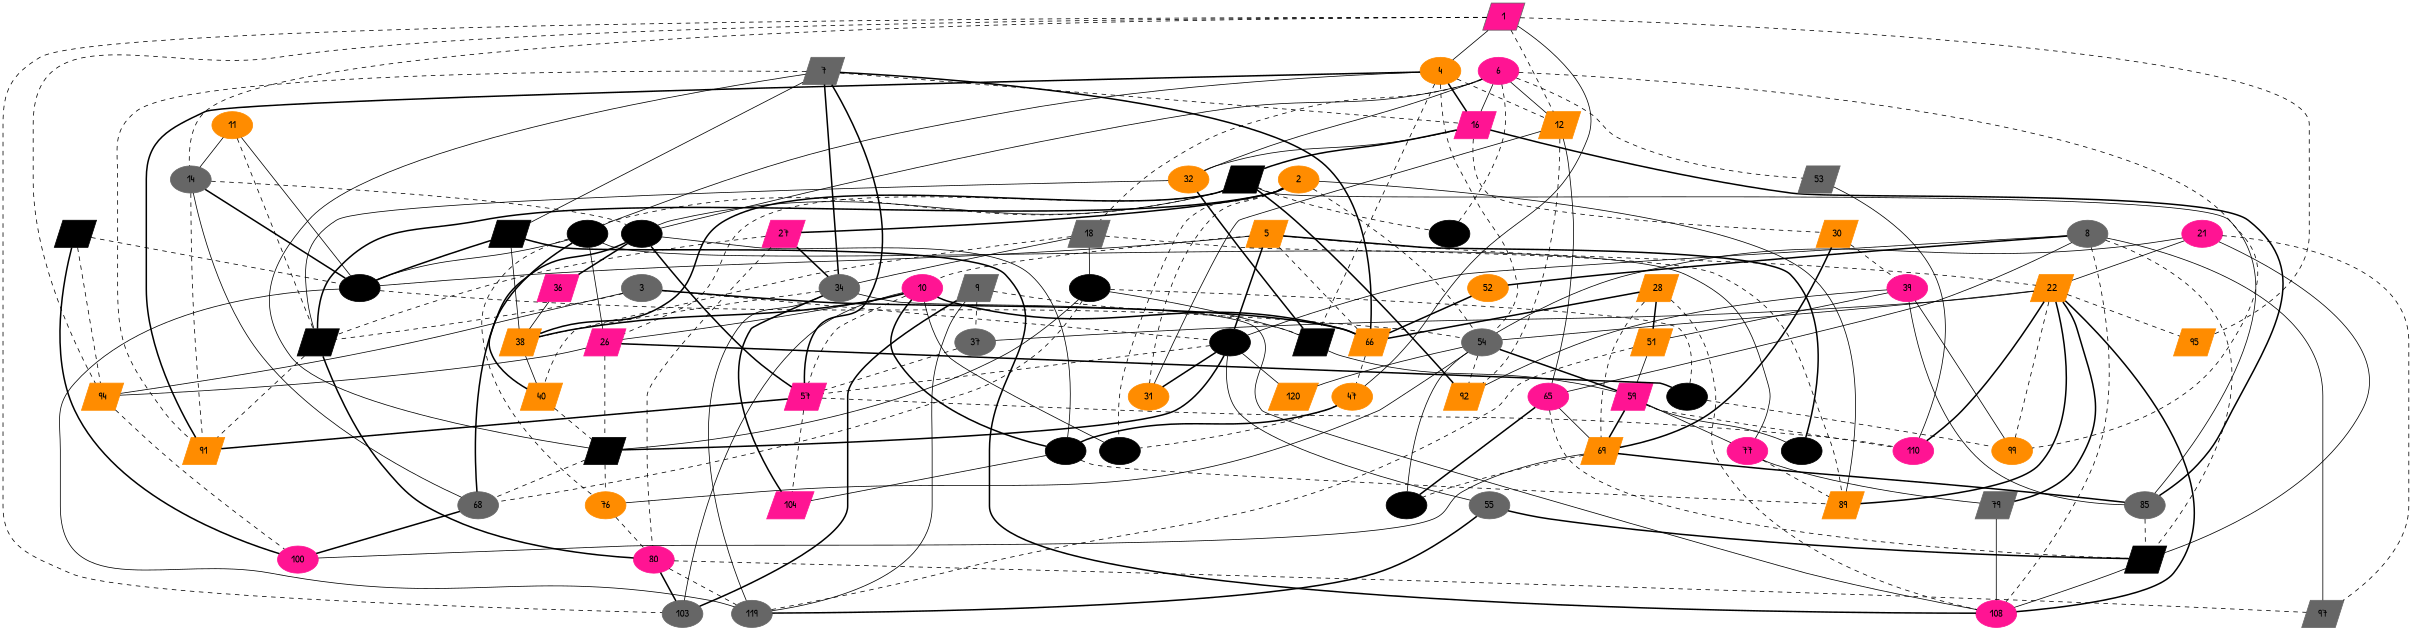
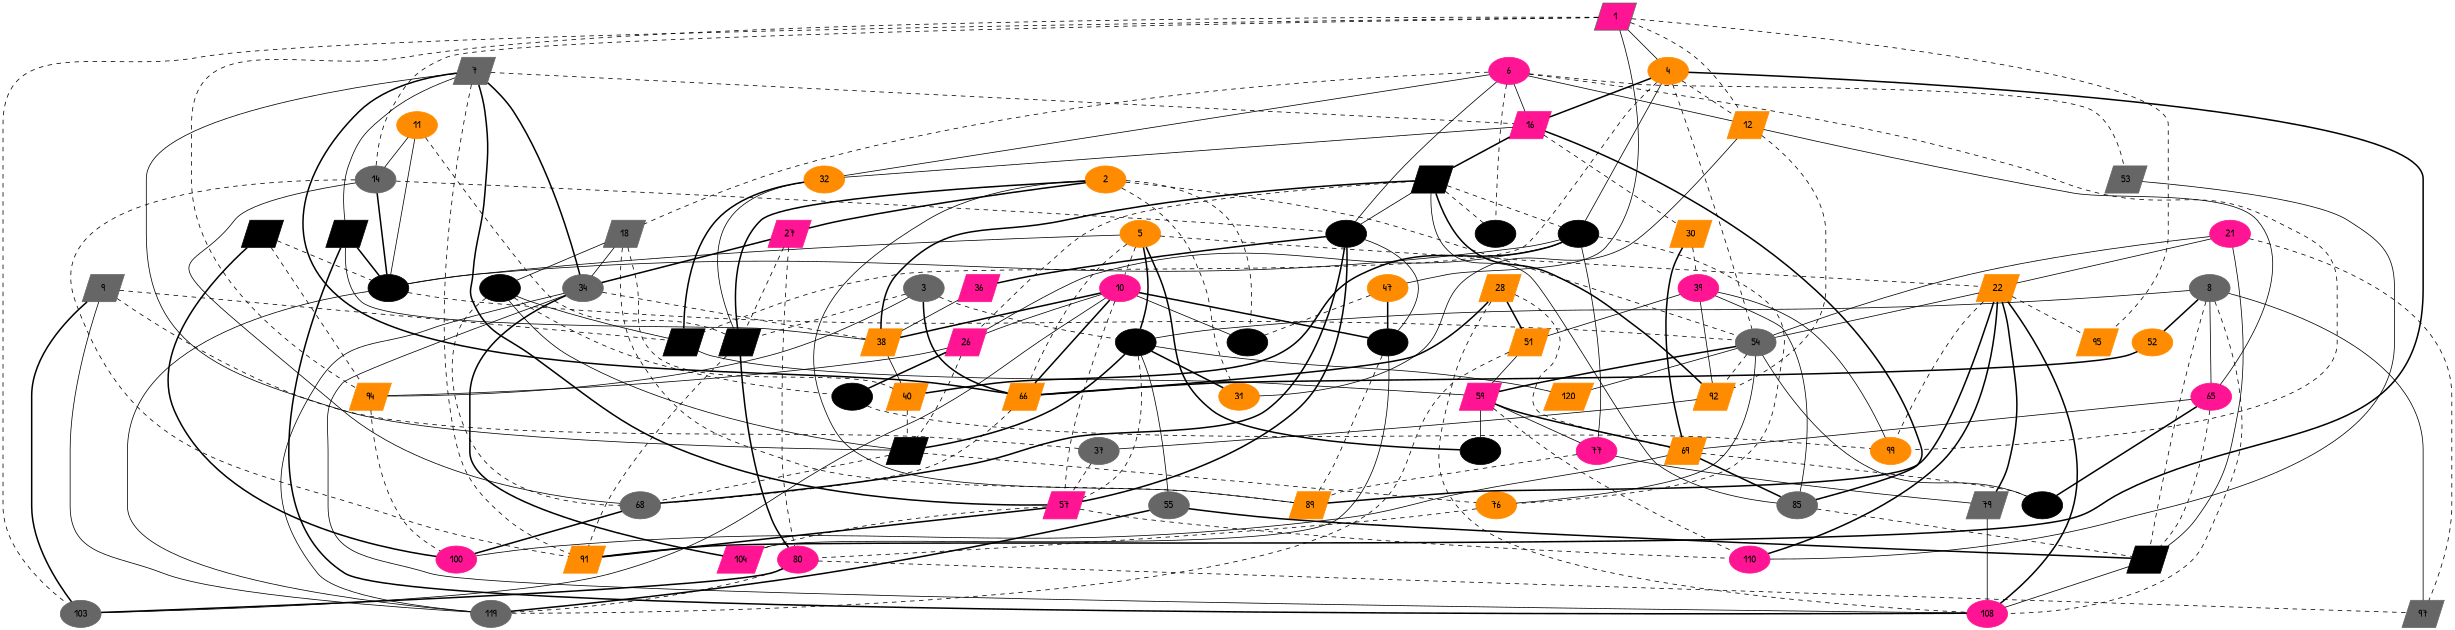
(1267, 234) -> (1140, 234)
(1541, 319) -> (1408, 427)
(1362, 367) -> (927, 467)
